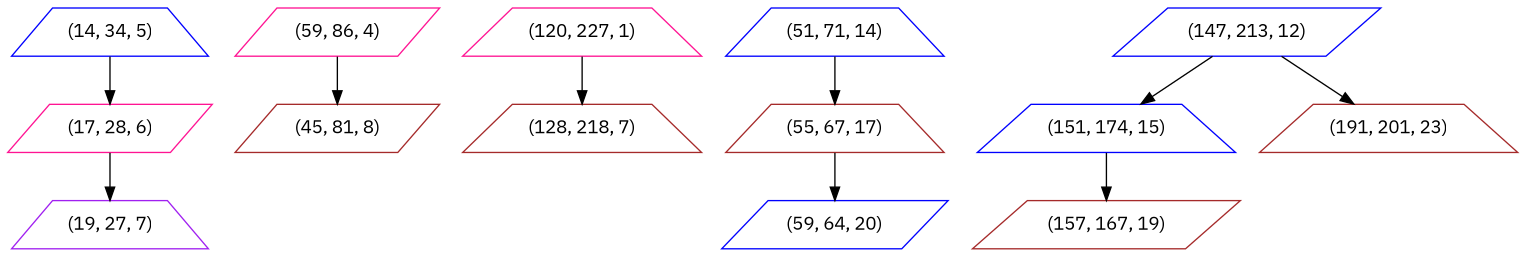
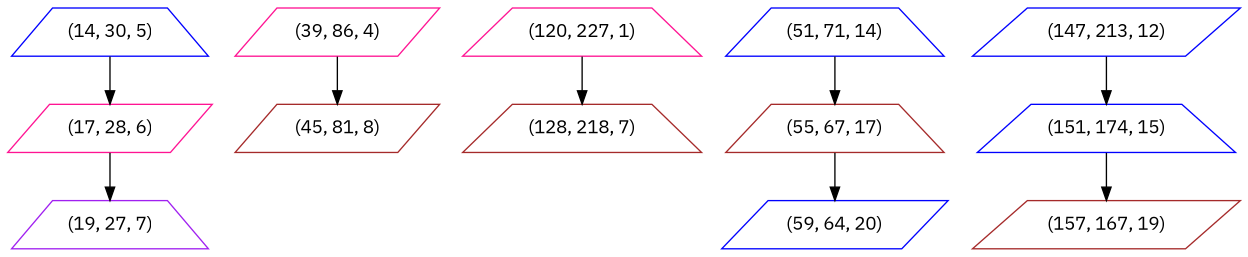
(110, 32) -> (110, 32)
(337, 32) -> (337, 32)
(1389, 128) -> none
